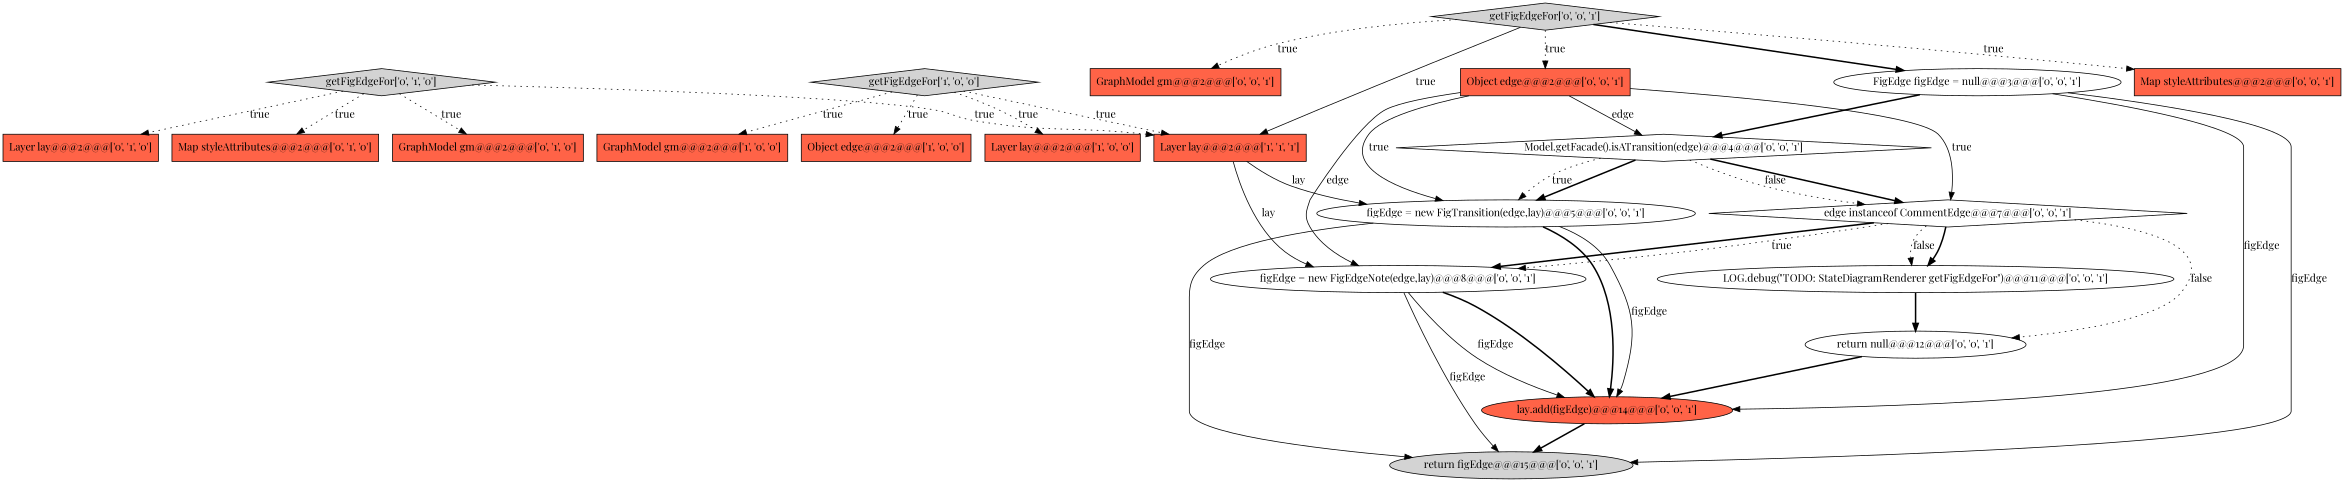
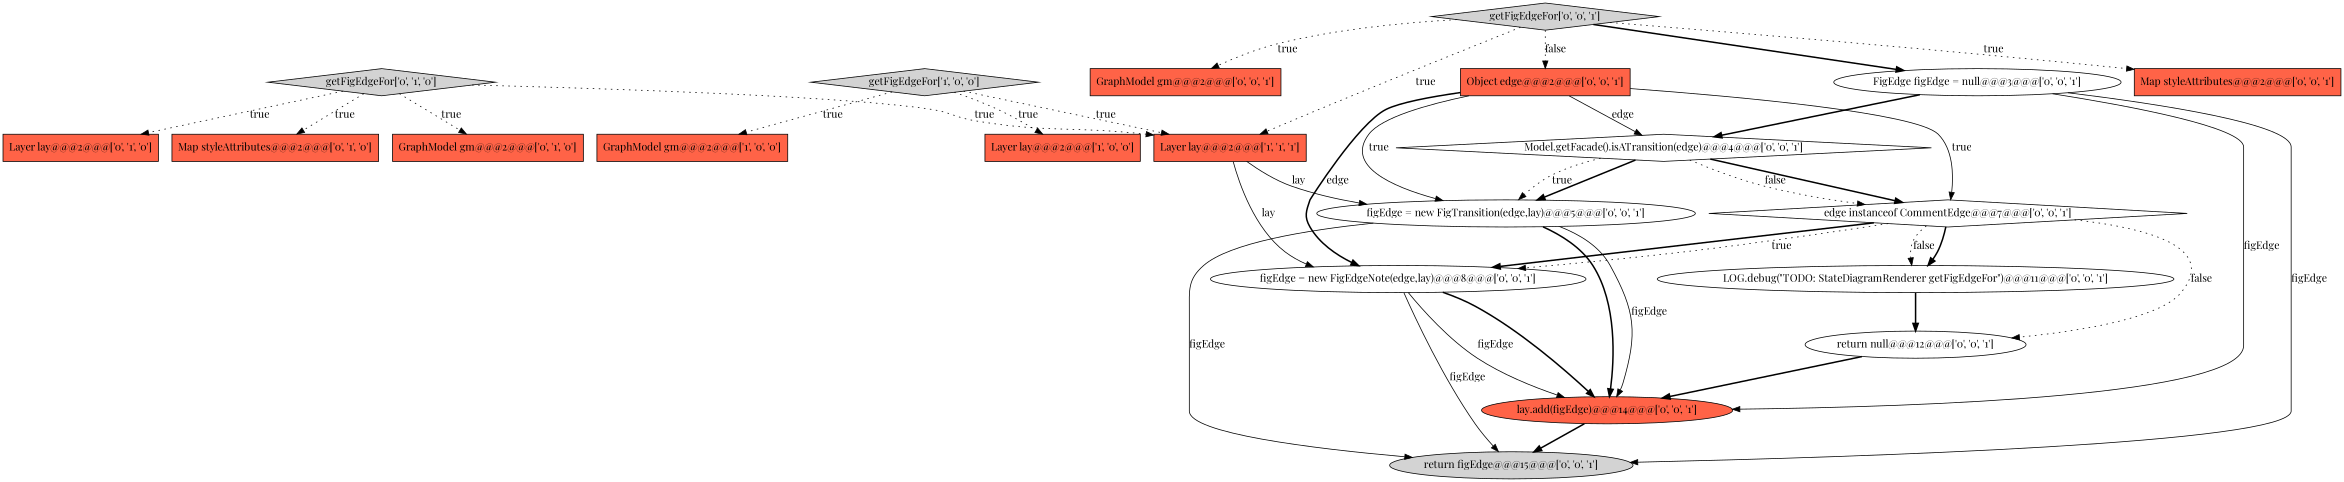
(1555, 49) -> (1555, 49)
(1394, 79) -> (1394, 79)
(886, 148) -> none
(1342, 154) -> (1342, 154)
